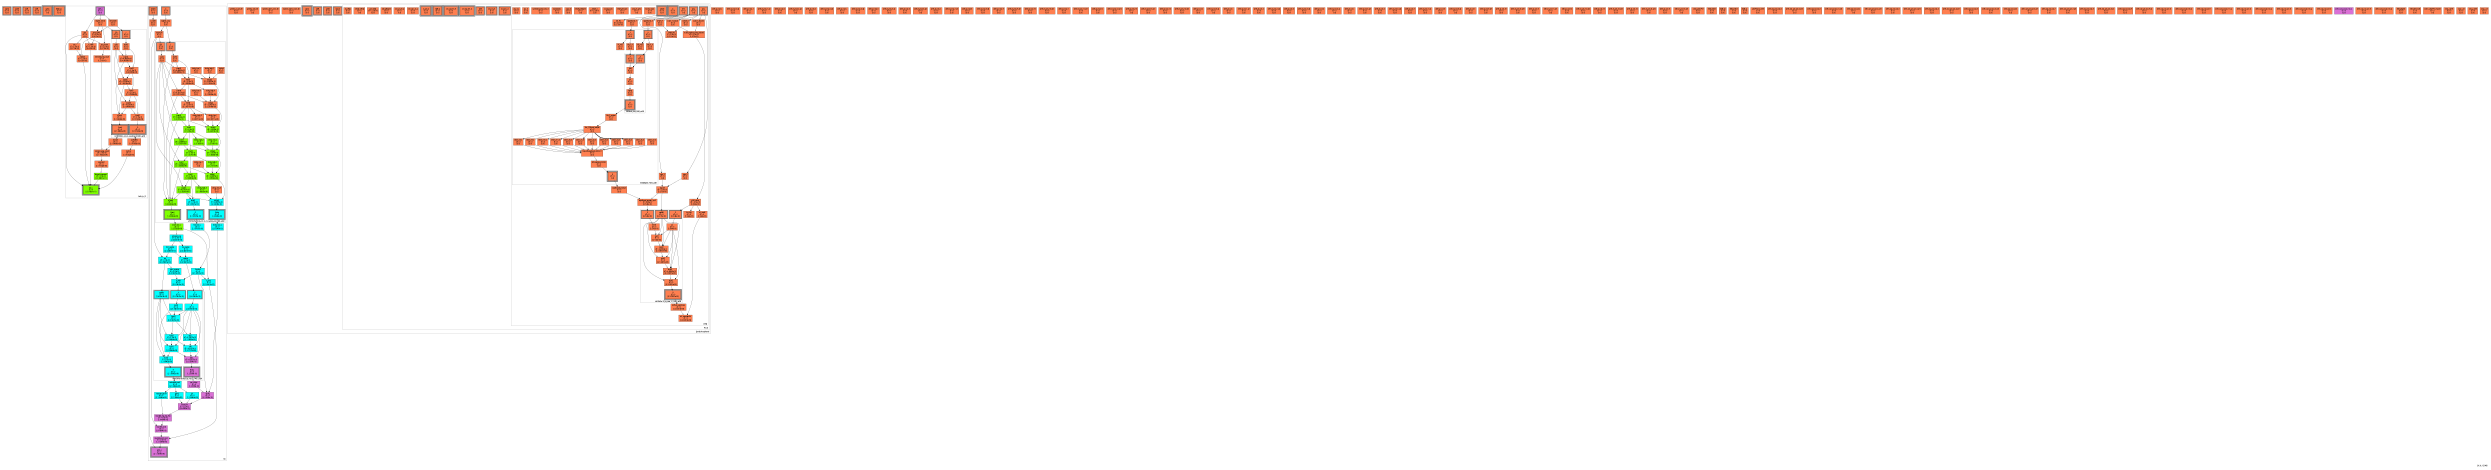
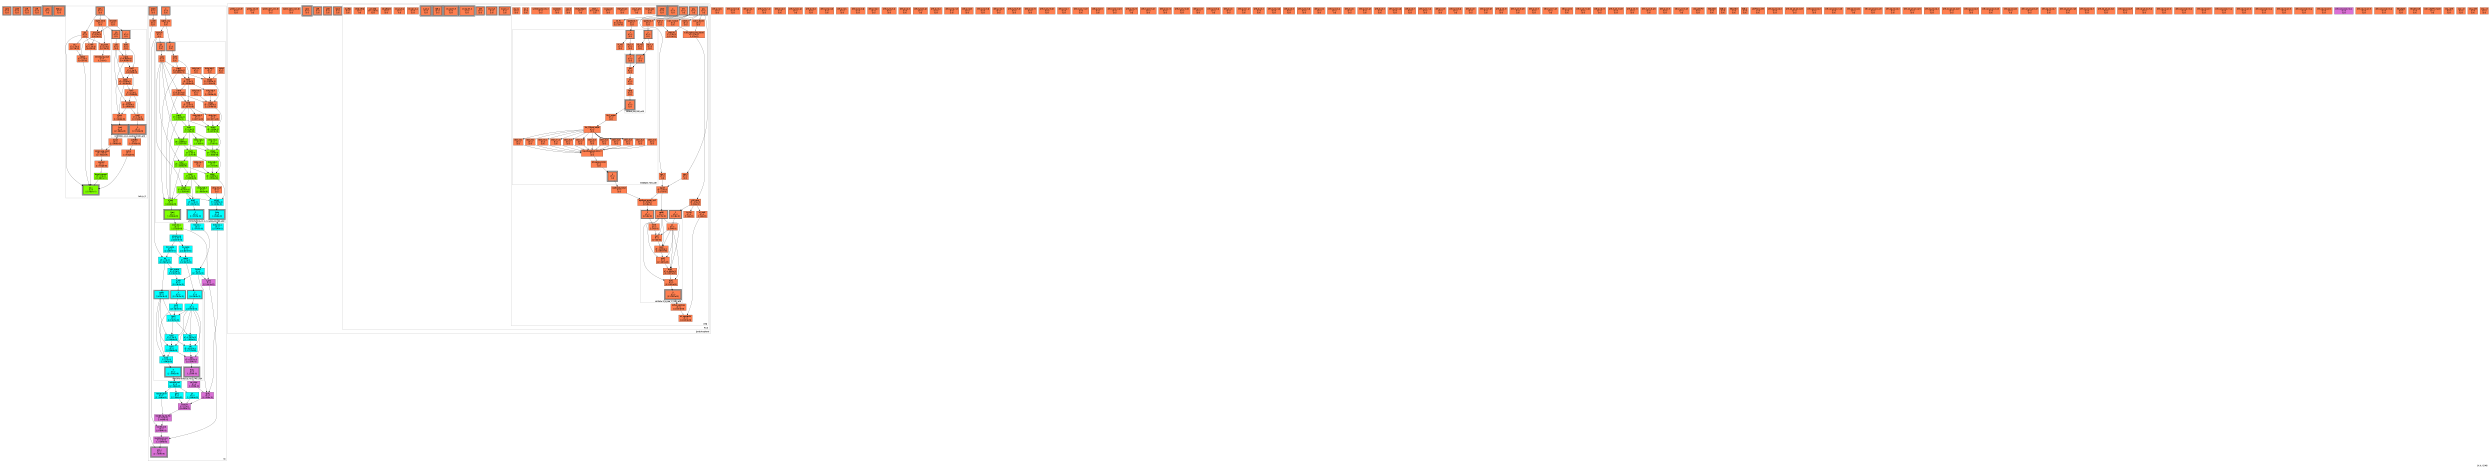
(100, 11) -> (100, 11)
(164, 126) -> (162, 134)
(209, 283) -> (209, 283)
